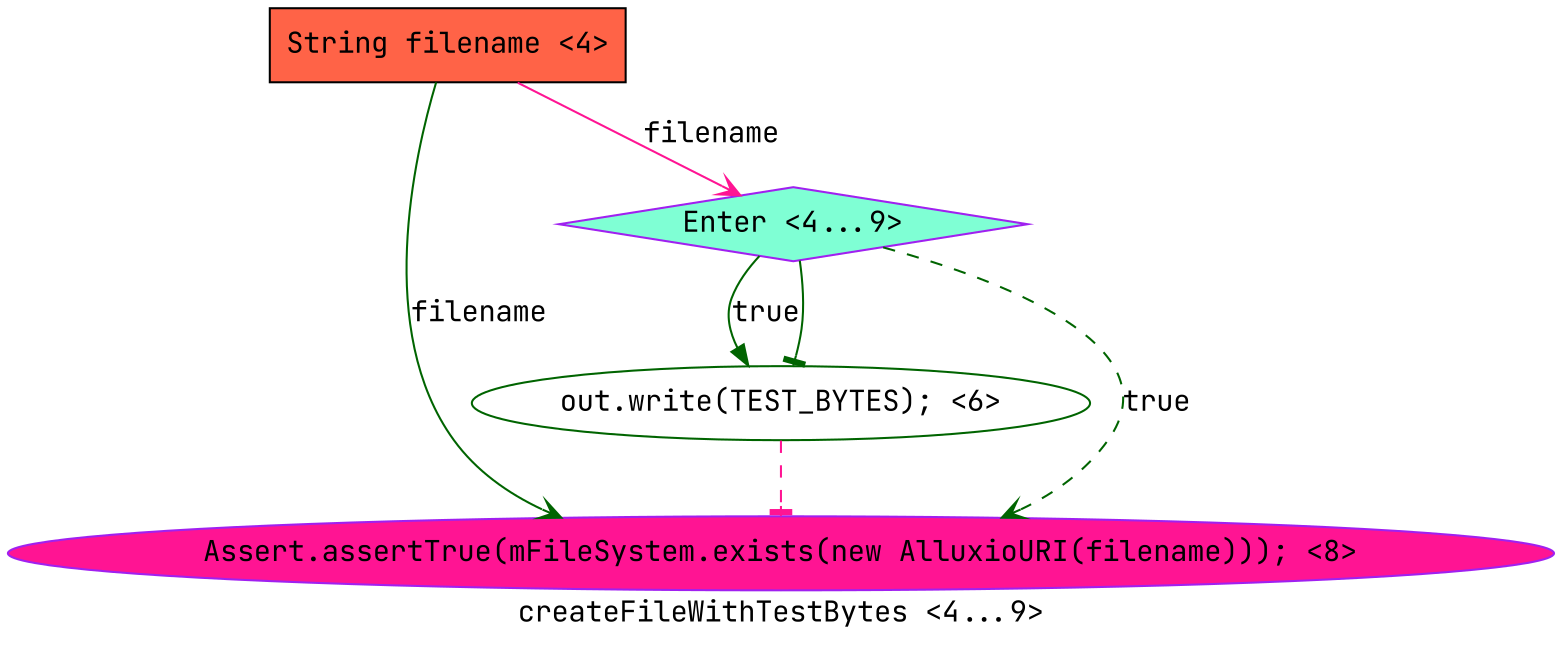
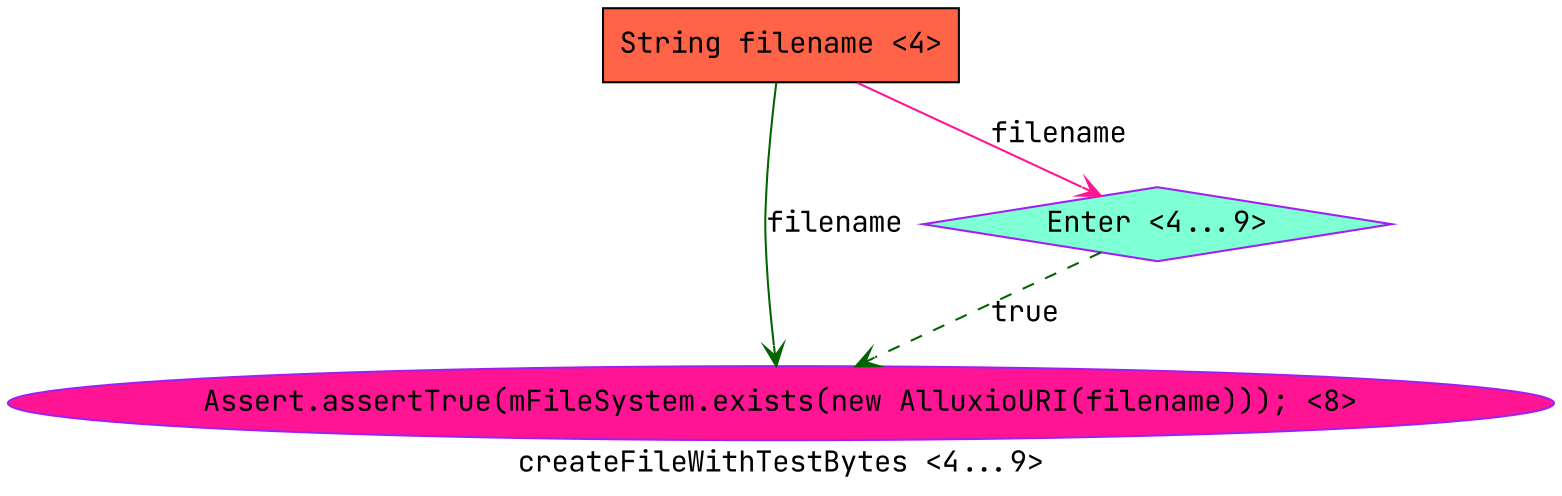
(781, 403) -> none
